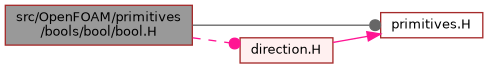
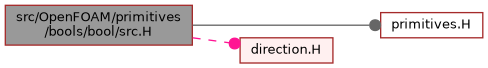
(99, 25) -> (99, 25)
(350, 39) -> none
